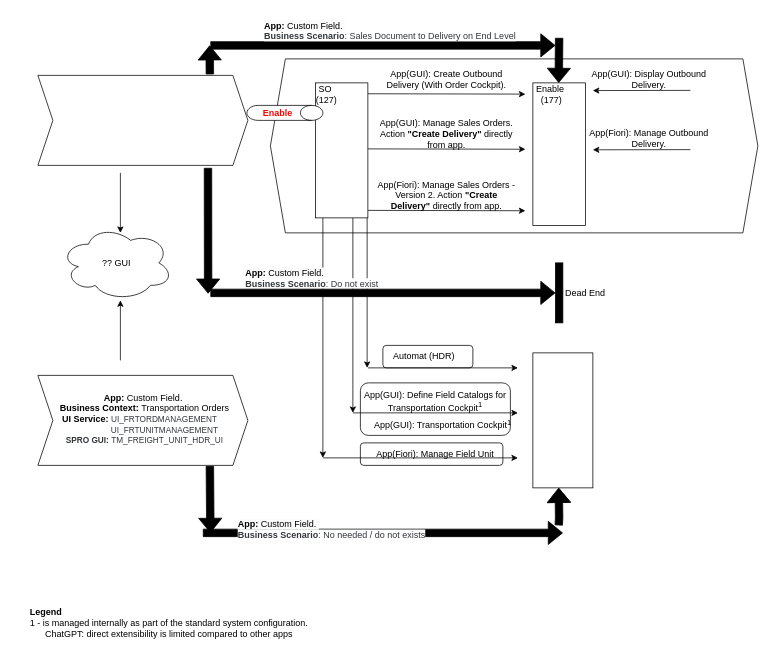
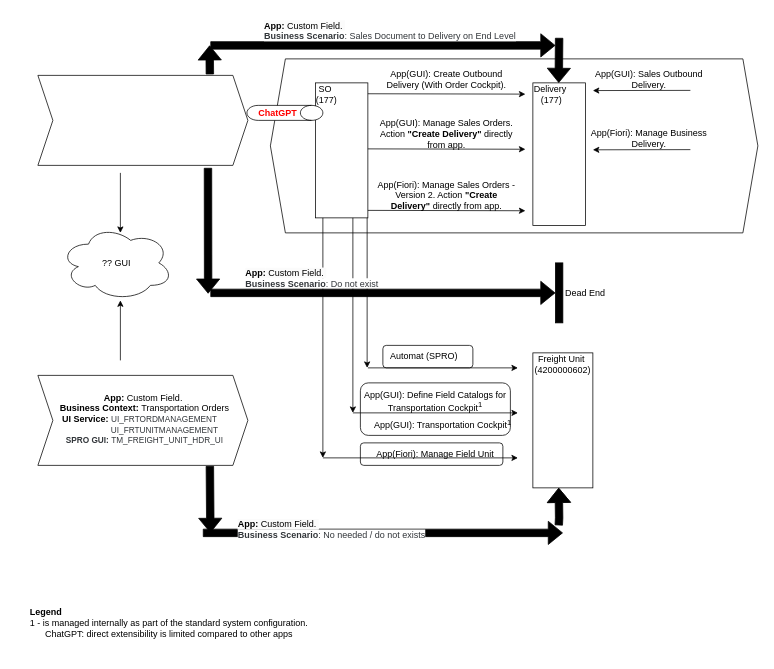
(649, 79) -> (649, 79)
(327, 94) -> (327, 94)
(552, 94) -> (552, 94)
(278, 113) -> (278, 113)
(649, 138) -> (649, 138)
(424, 357) -> (424, 357)
none -> (563, 364)
